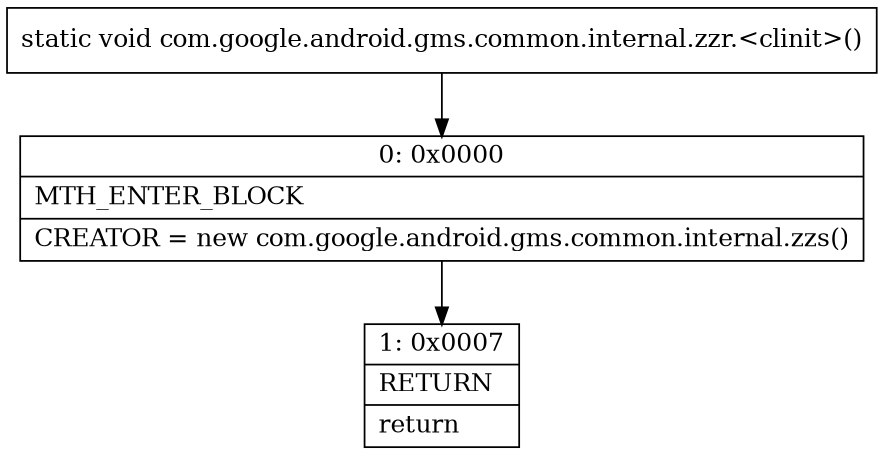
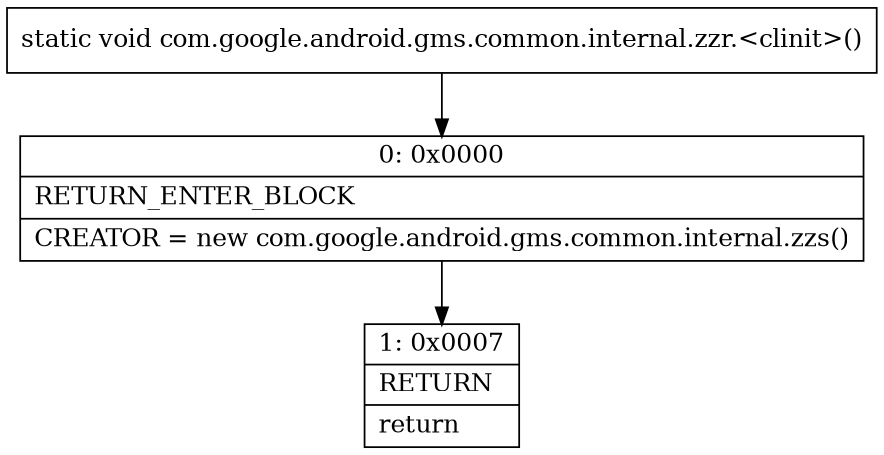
(170, 197) -> (195, 197)
